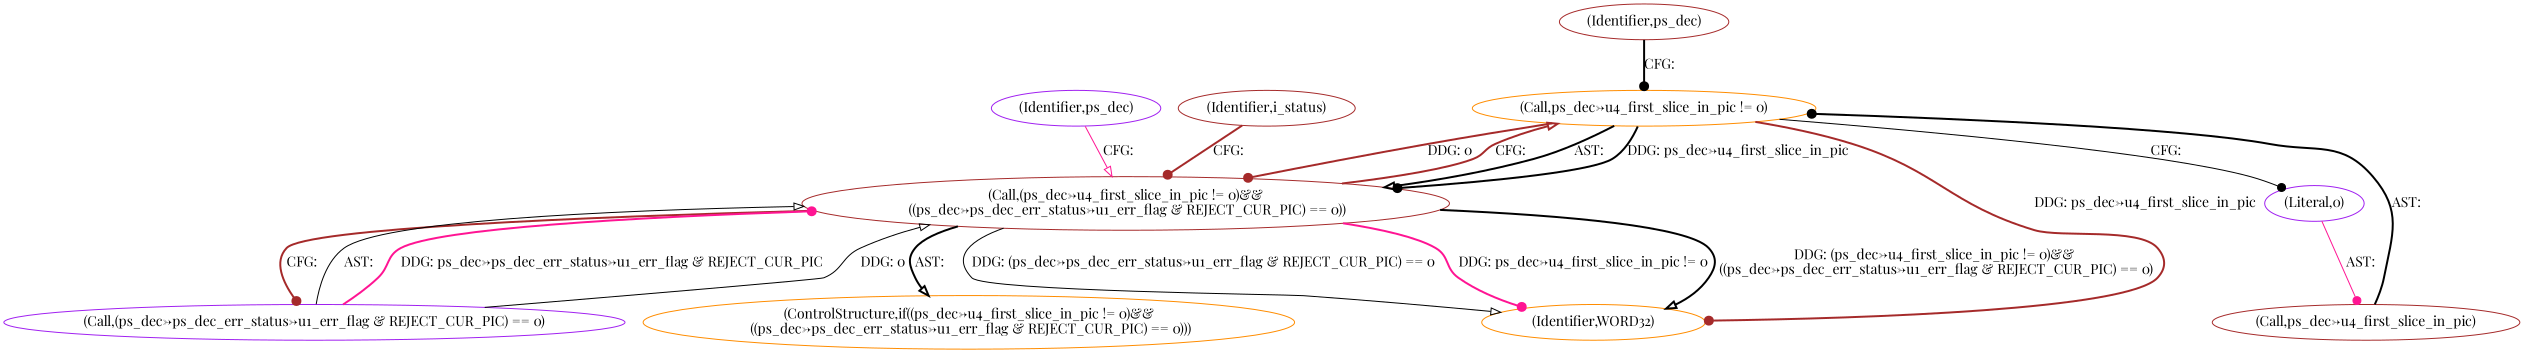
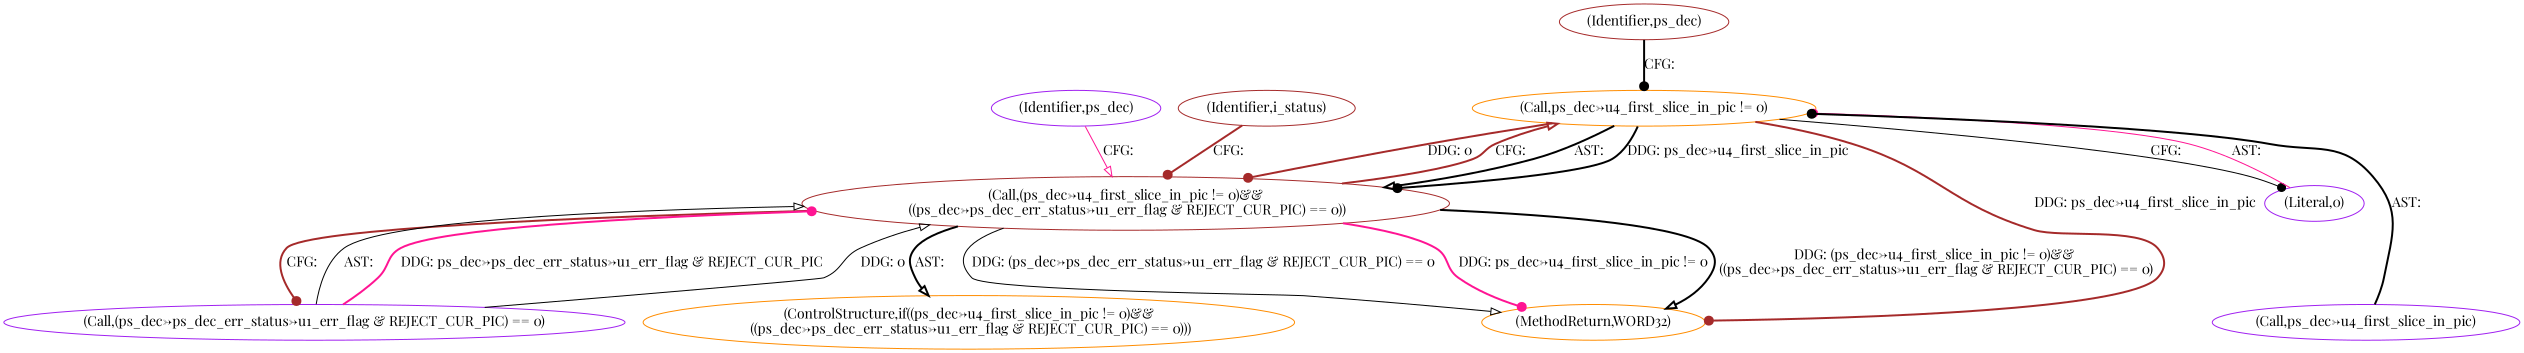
(2339, 259) -> (2155, 137)
(1593, 322) -> (1593, 322)
(2366, 322) -> (2366, 322)
